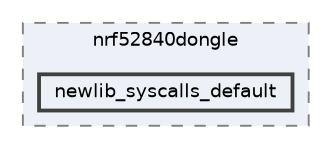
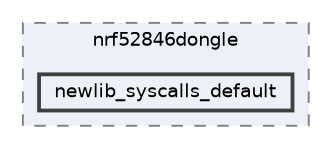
(166, 41) -> (166, 41)
